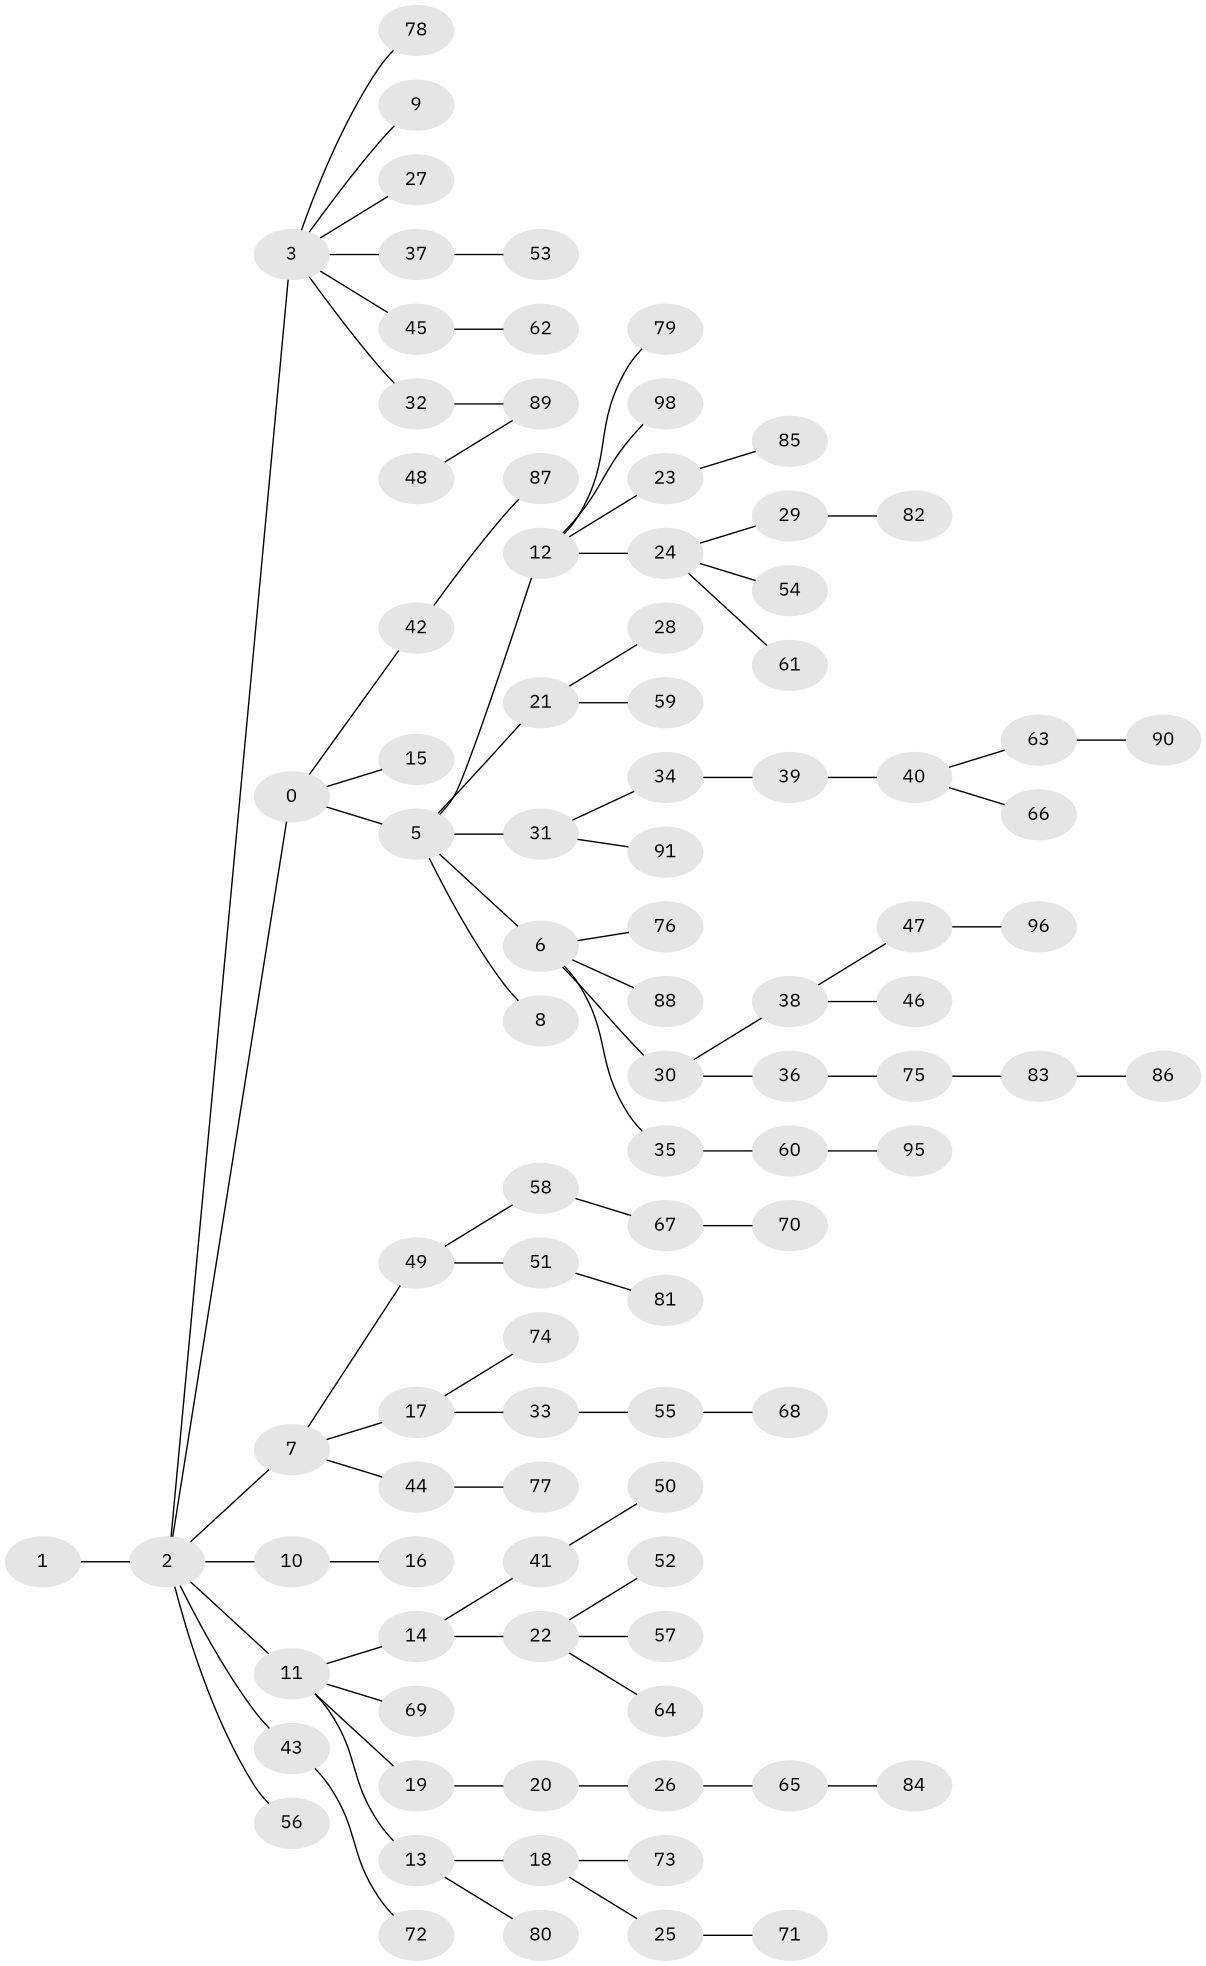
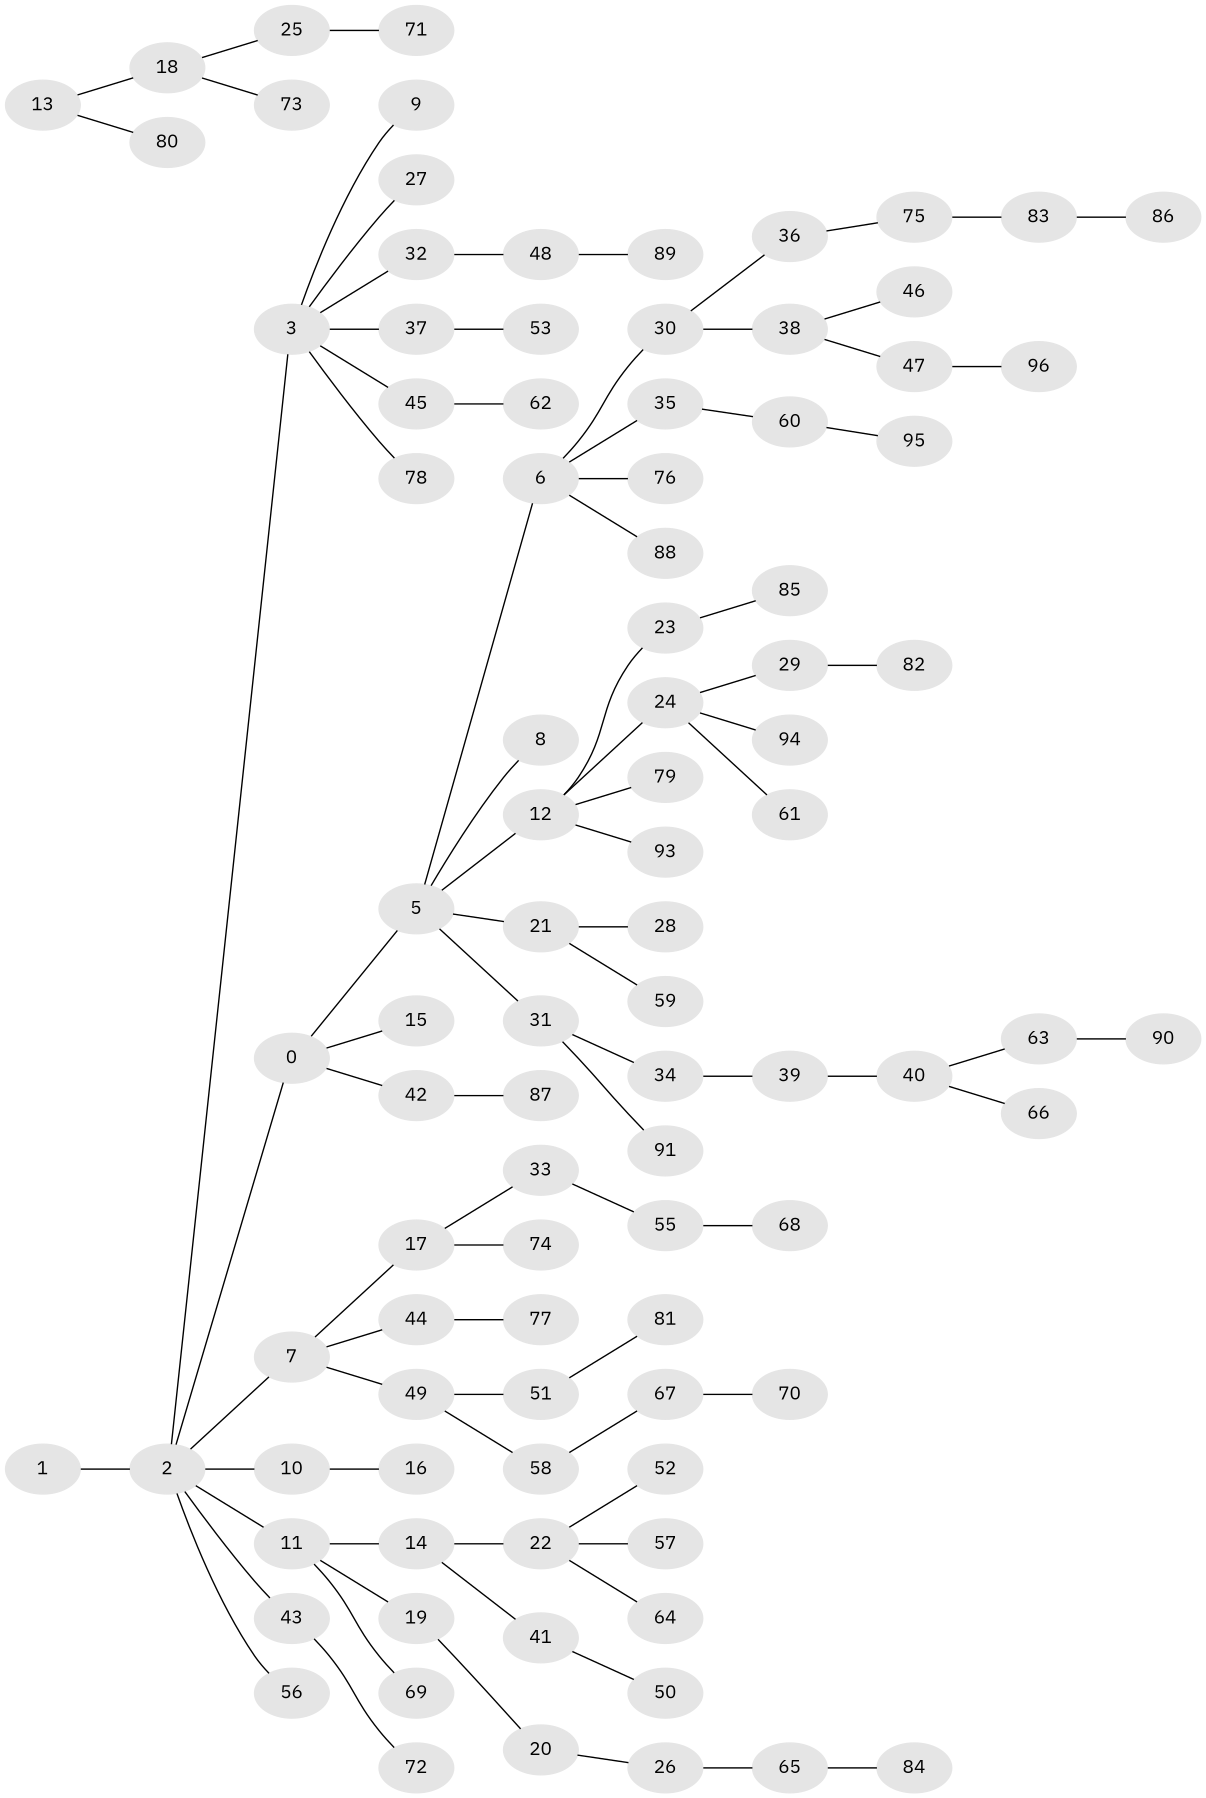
(479, 404) -> (479, 255)
(665, 404) -> (665, 852)
(790, 591) -> (790, 740)
(354, 1767) -> none
